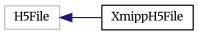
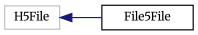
(148, 18) -> (148, 18)
